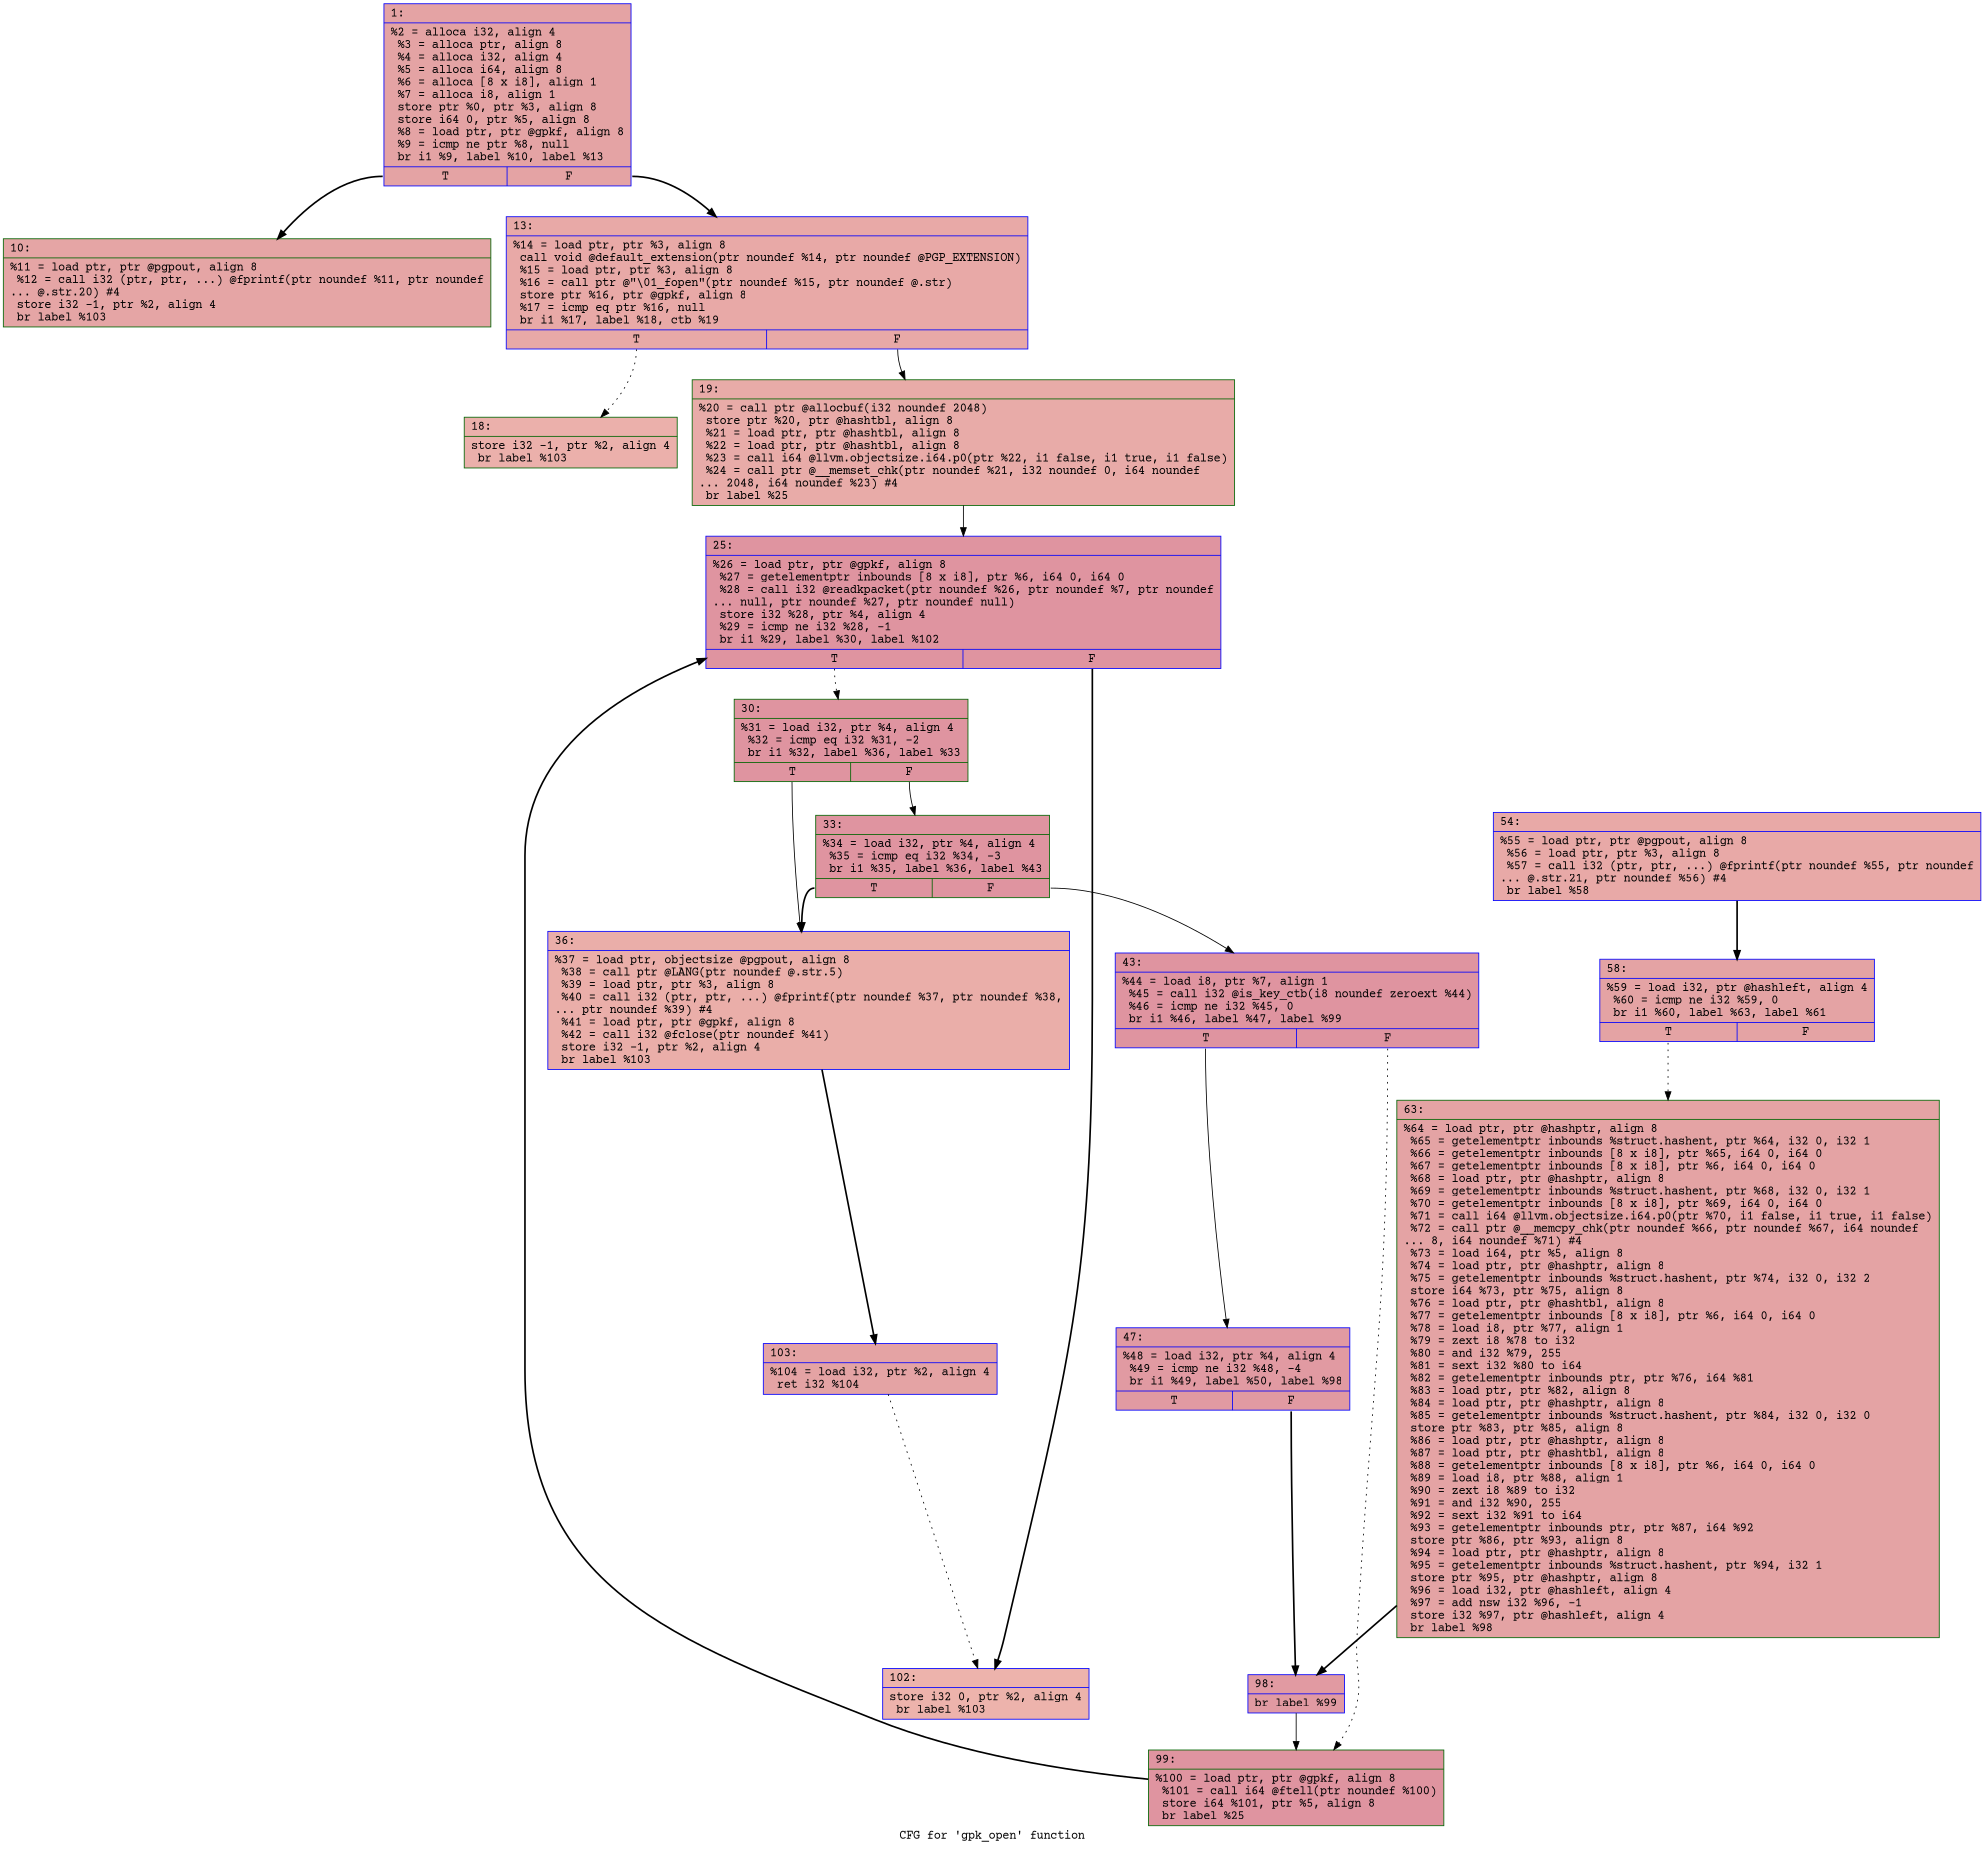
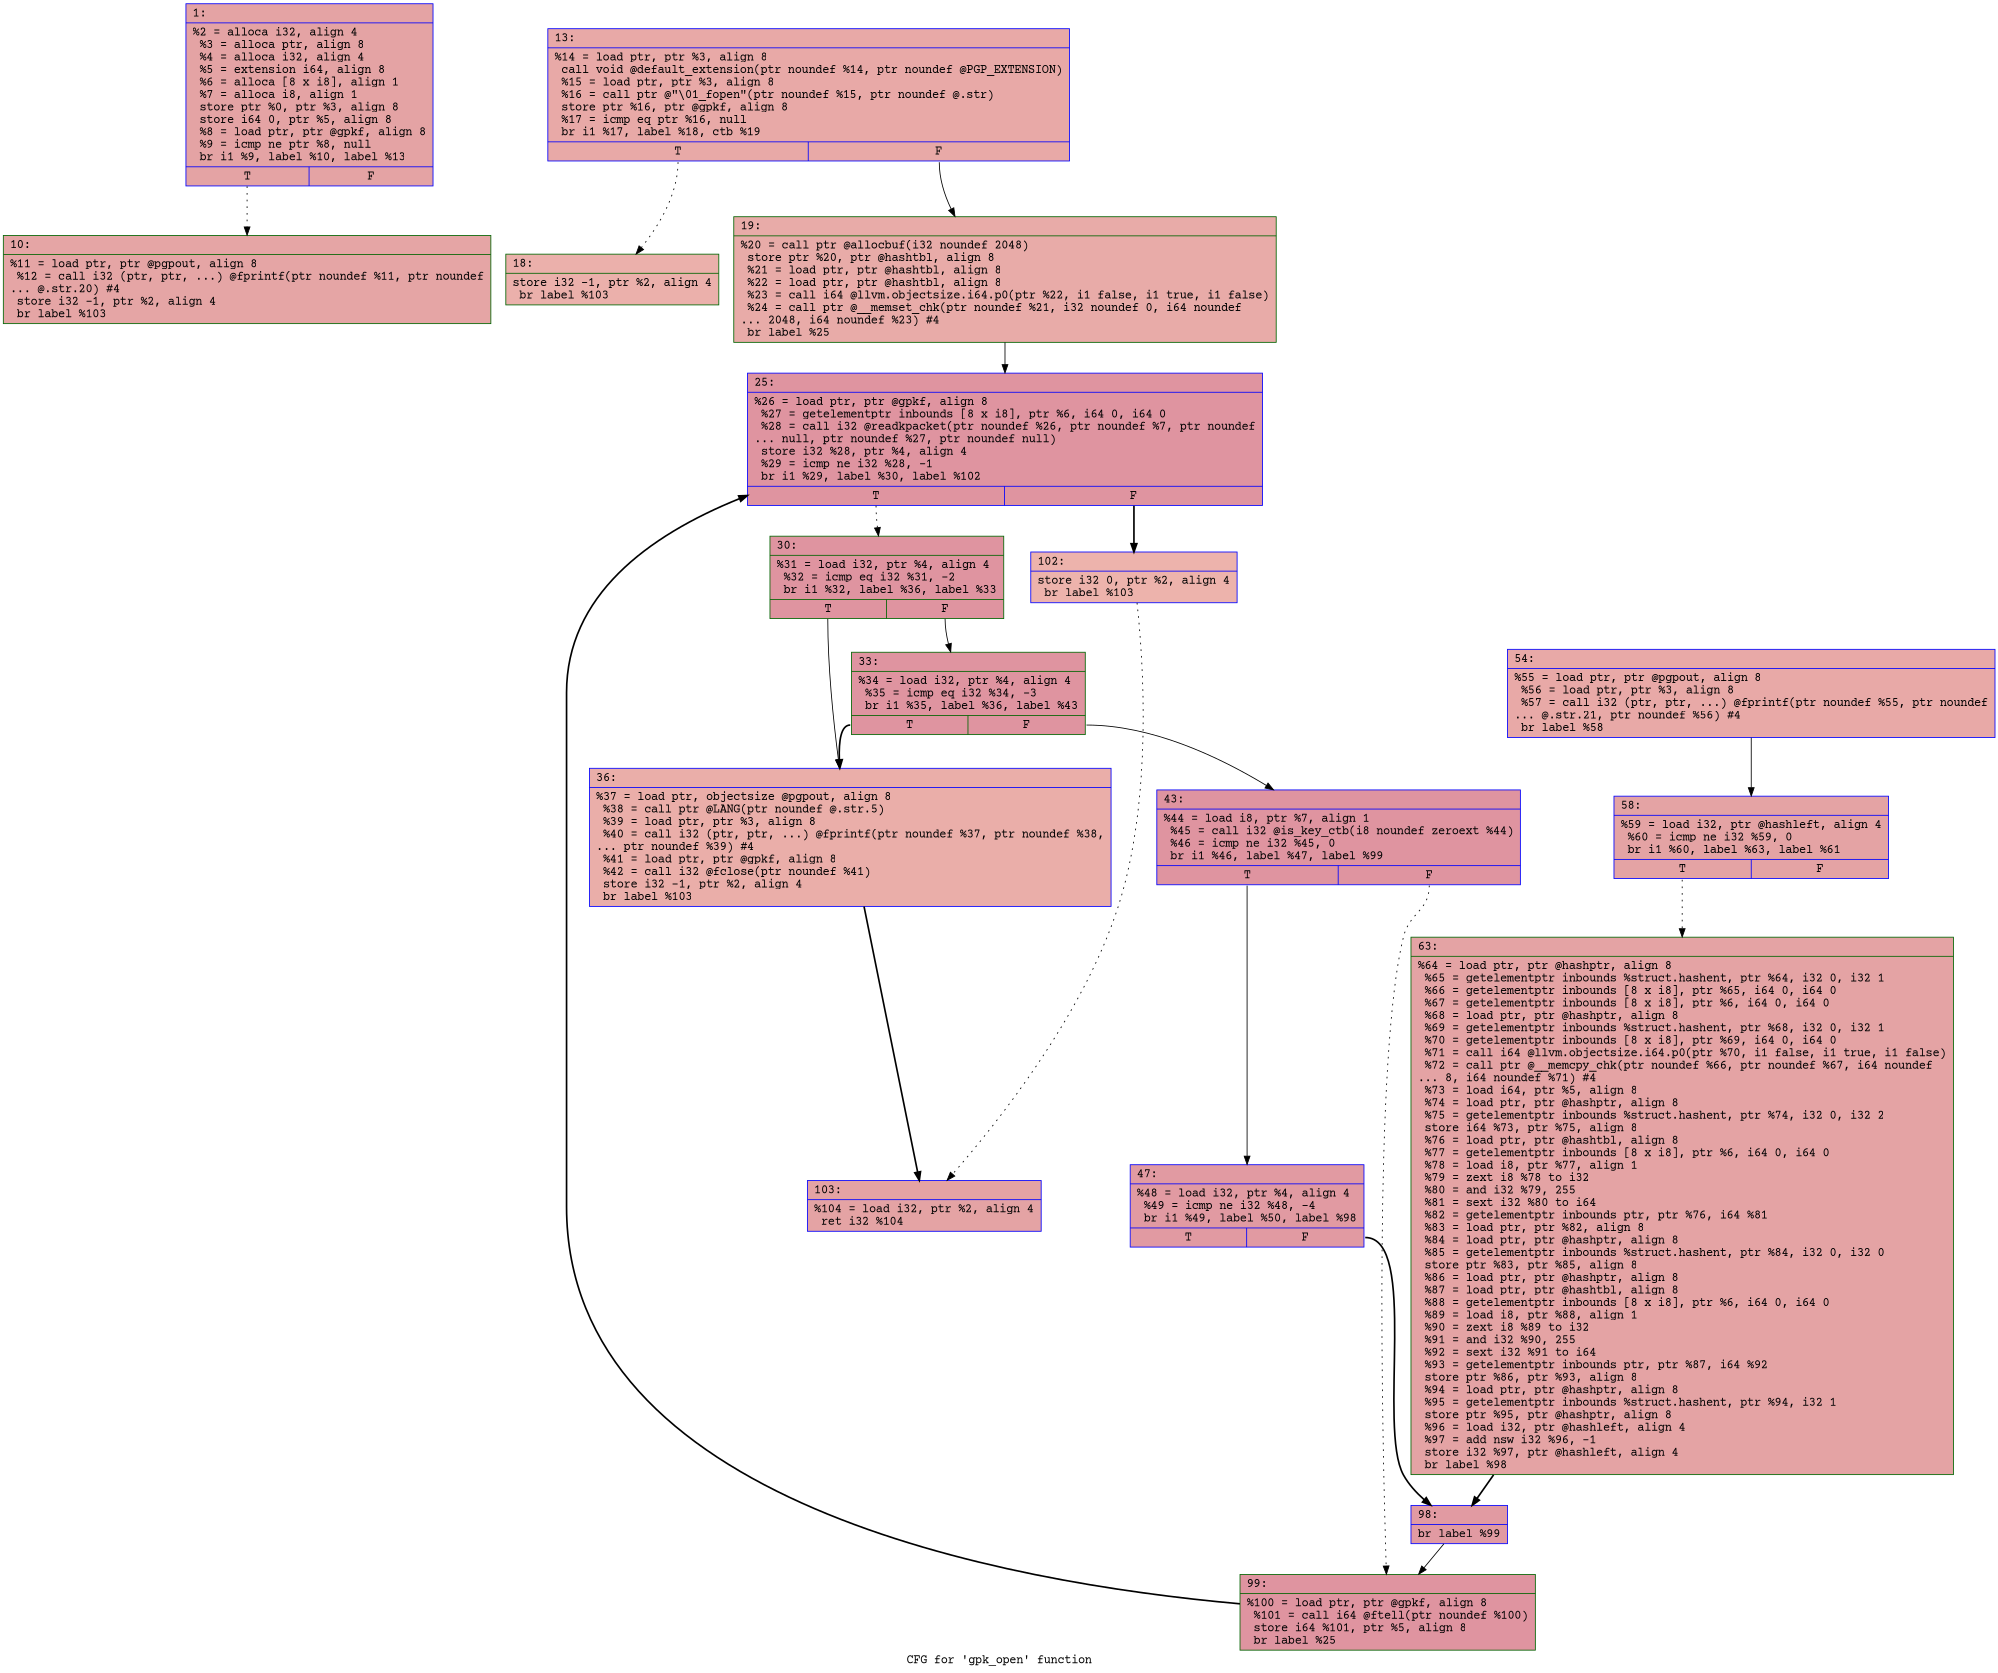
(477, 69) -> (289, 69)
(674, 187) -> none
(328, 194) -> (247, 207)
(1737, 926) -> (1751, 763)
(932, 1527) -> (1116, 911)
